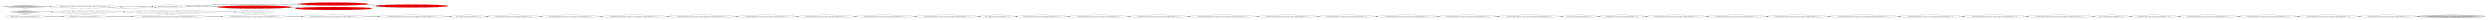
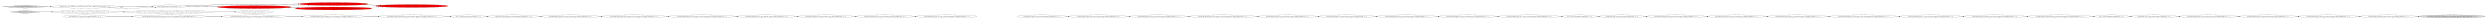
(25, 16) -> none
(997, 16) -> none
